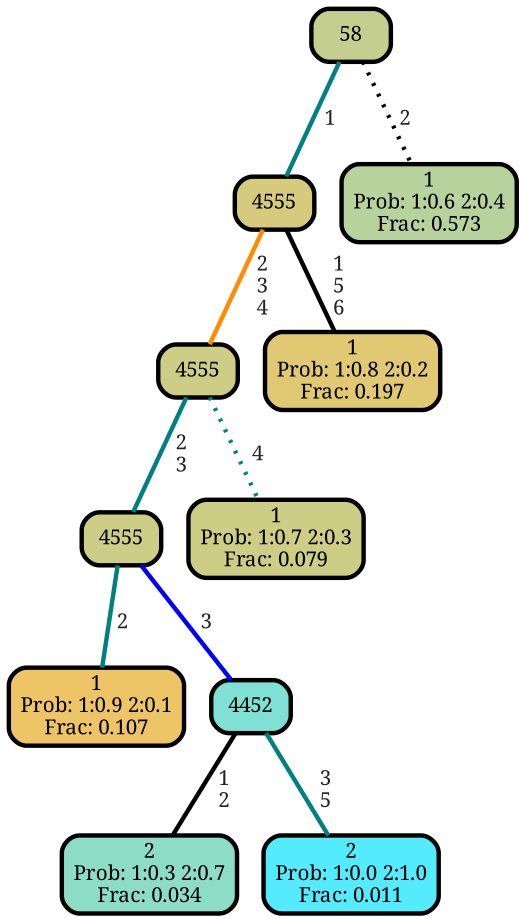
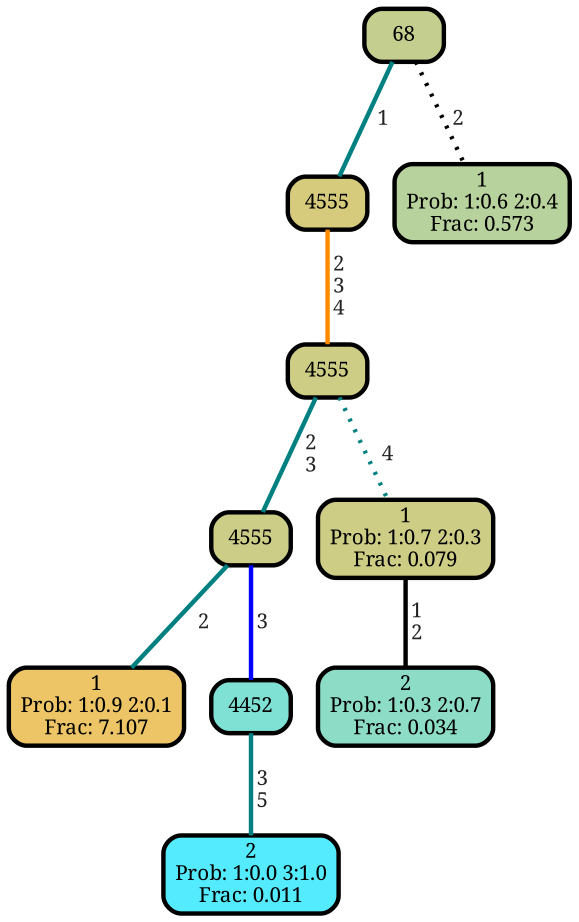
(351, 35) -> (404, 35)
(353, 371) -> none
(96, 707) -> (96, 707)
(204, 784) -> (406, 623)
(351, 875) -> (251, 875)
